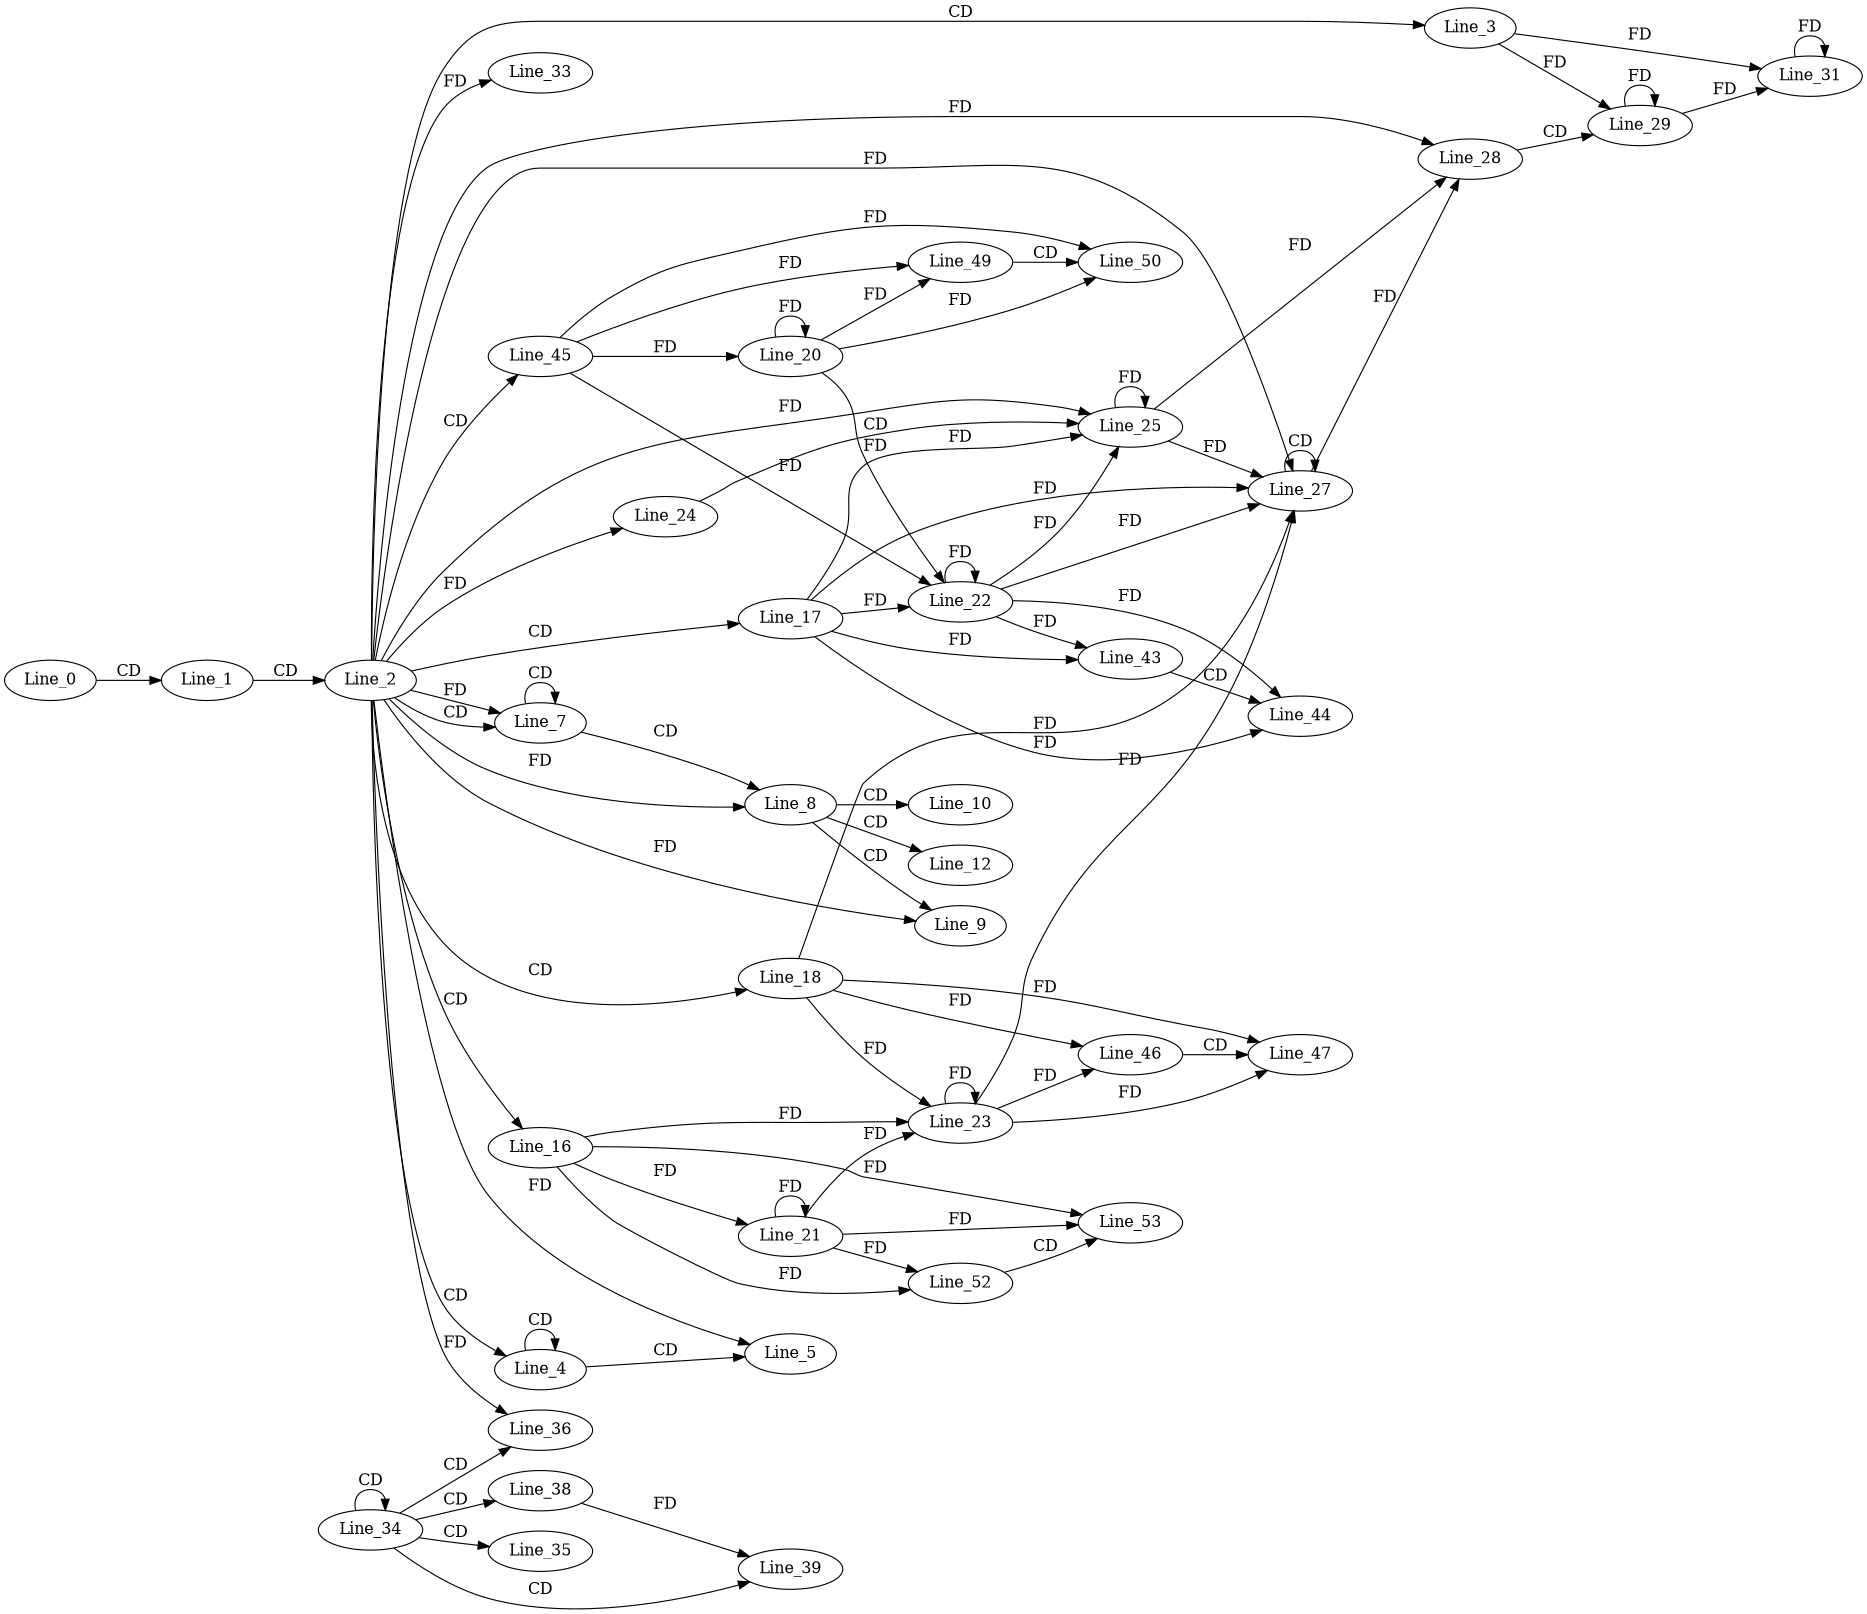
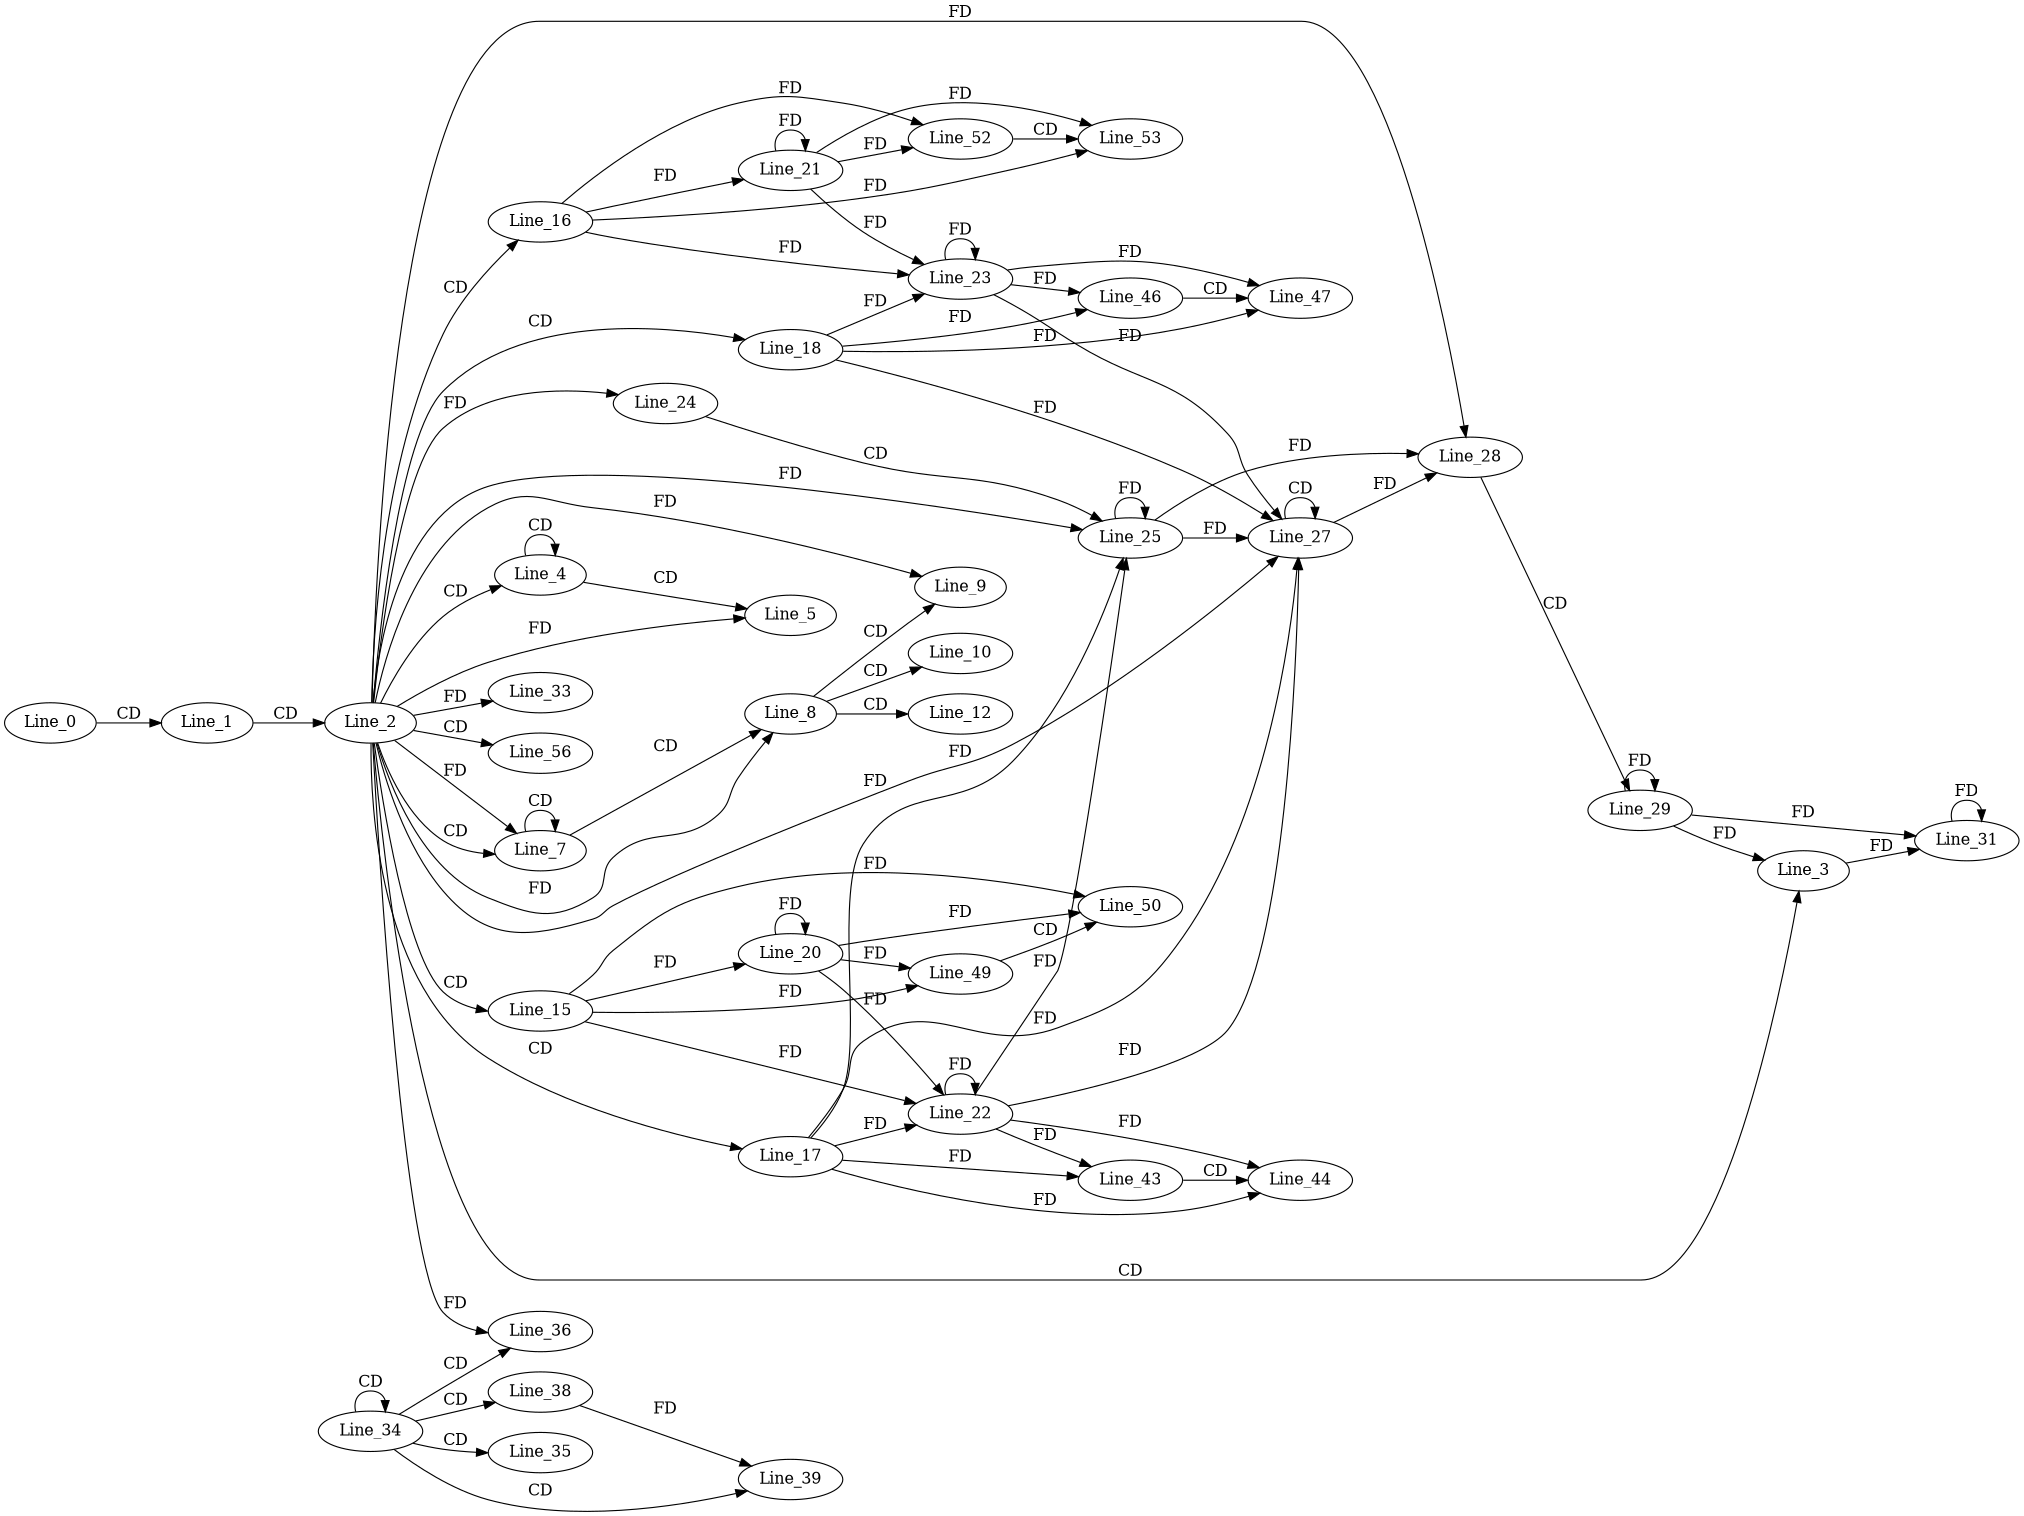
(1549, 73) -> (1713, 843)
(540, 356) -> (540, 1011)
none -> (540, 753)
